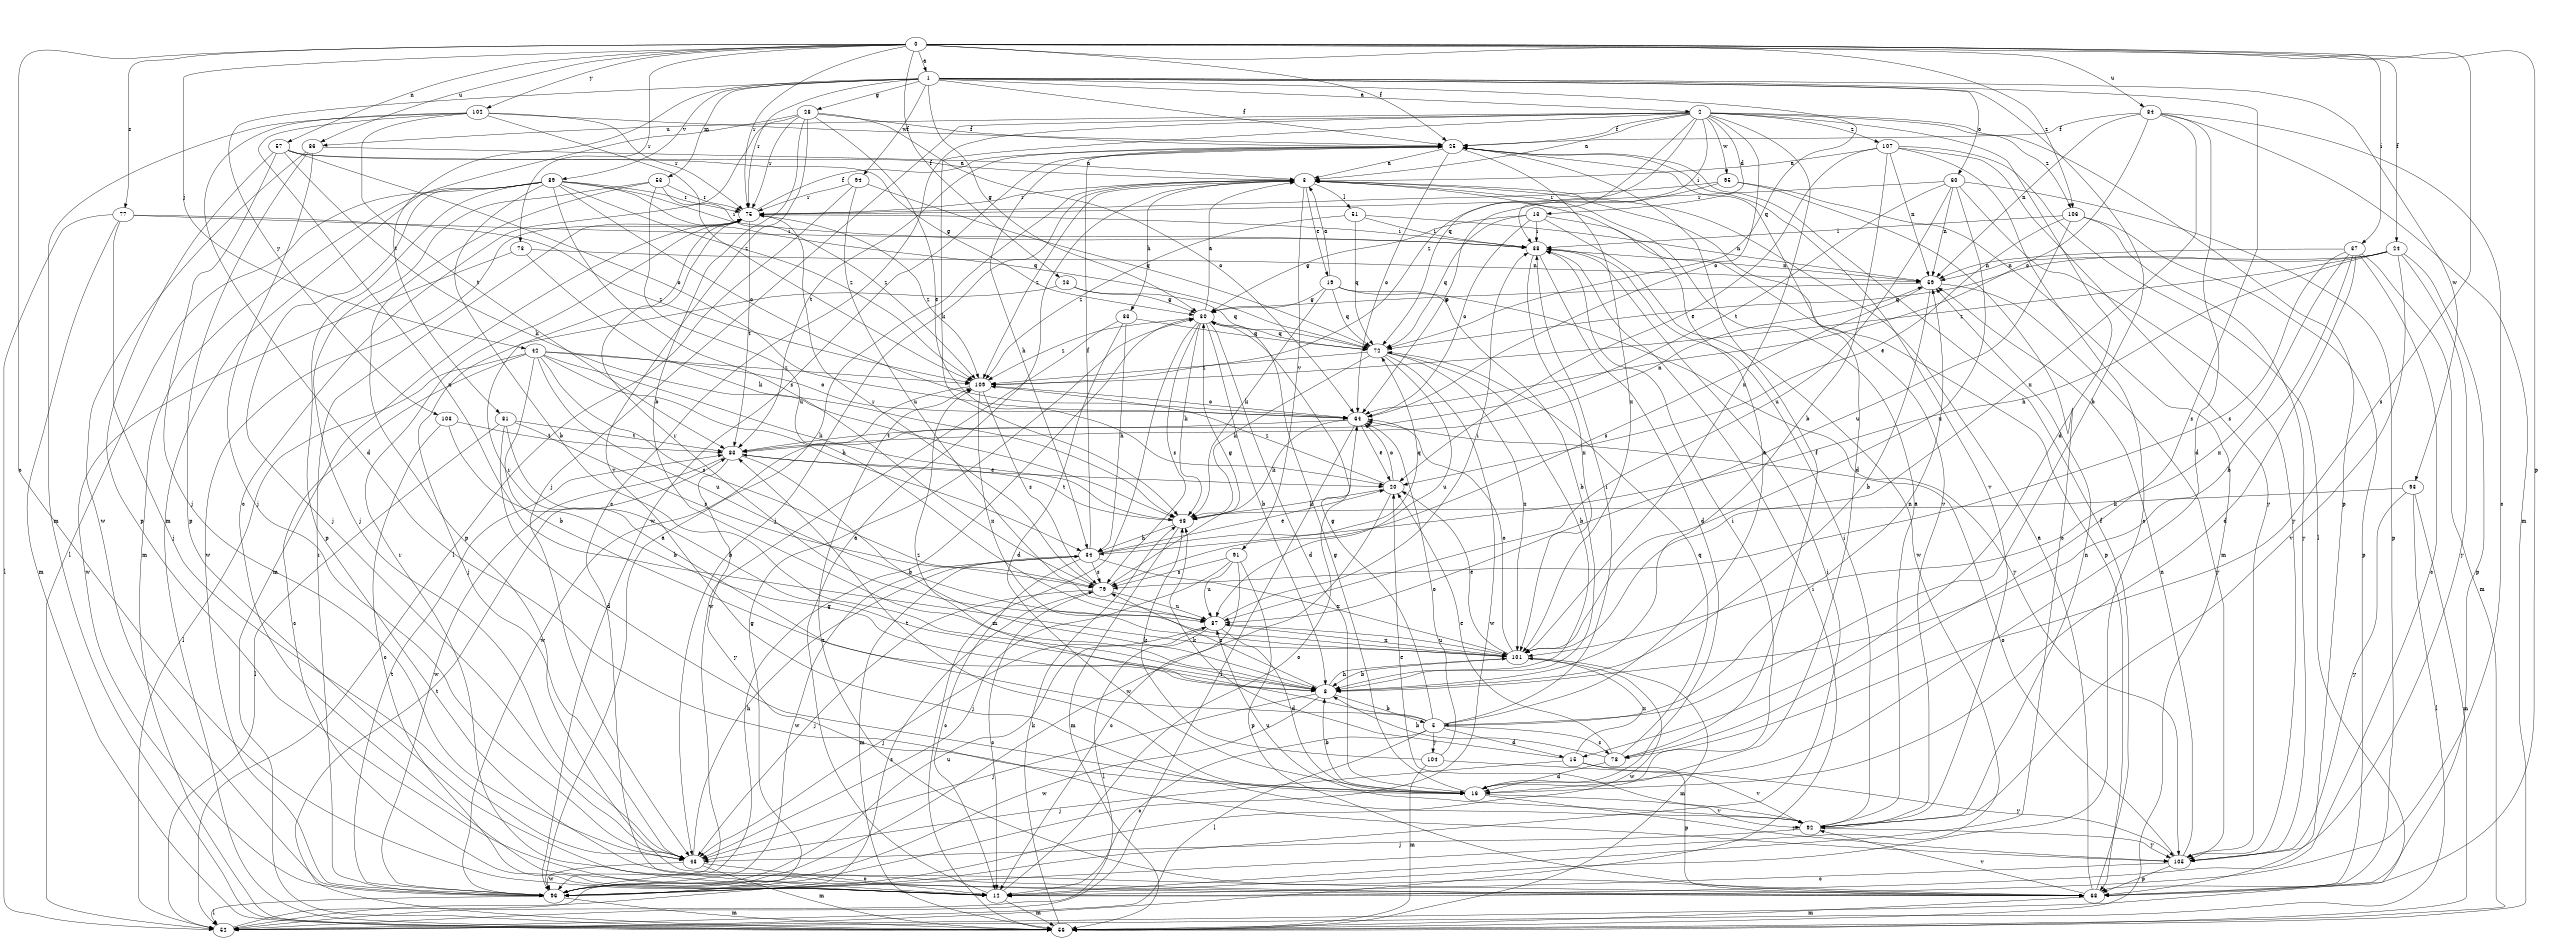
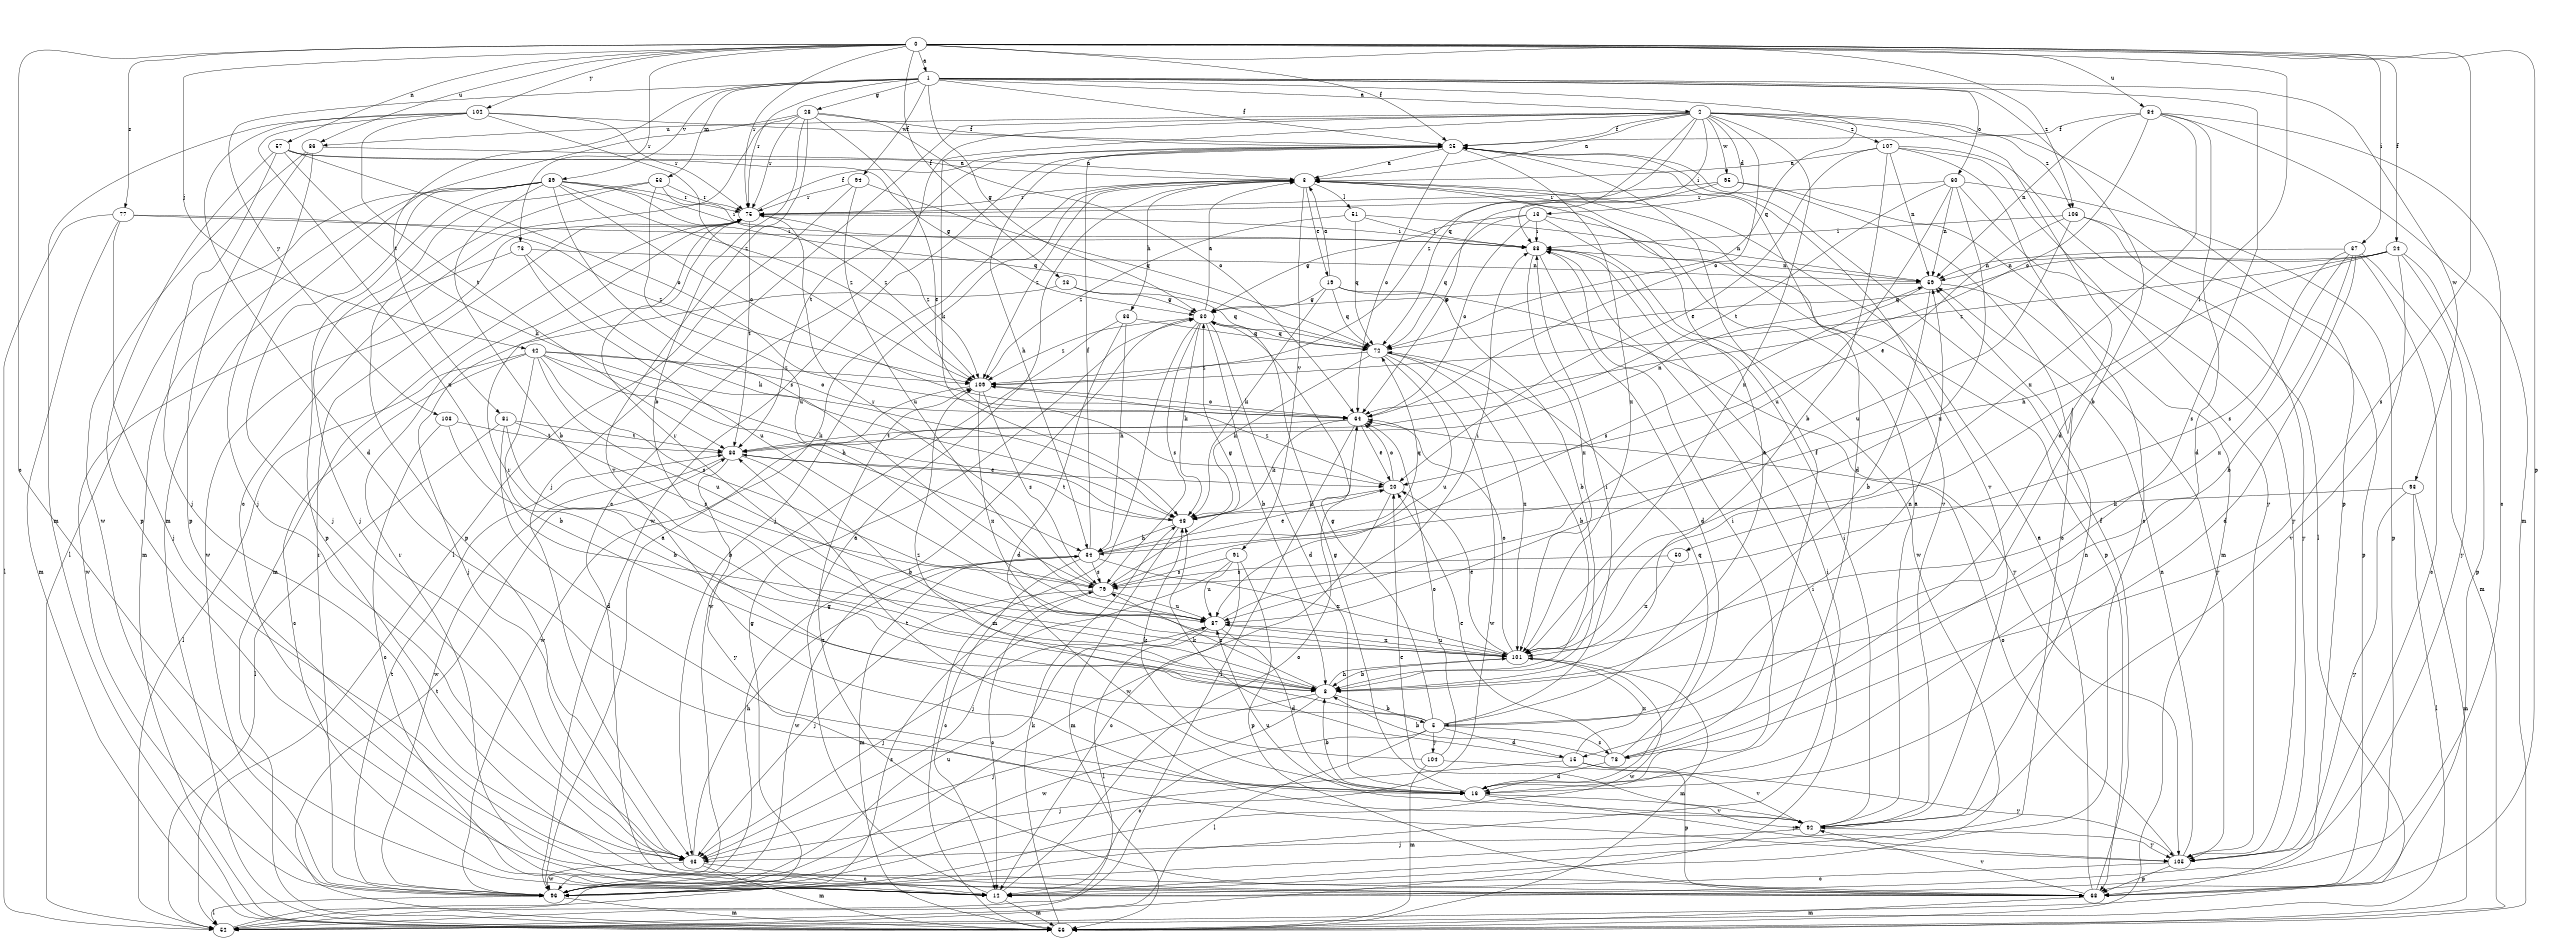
none -> (839, 487)
none -> (1678, 555)
